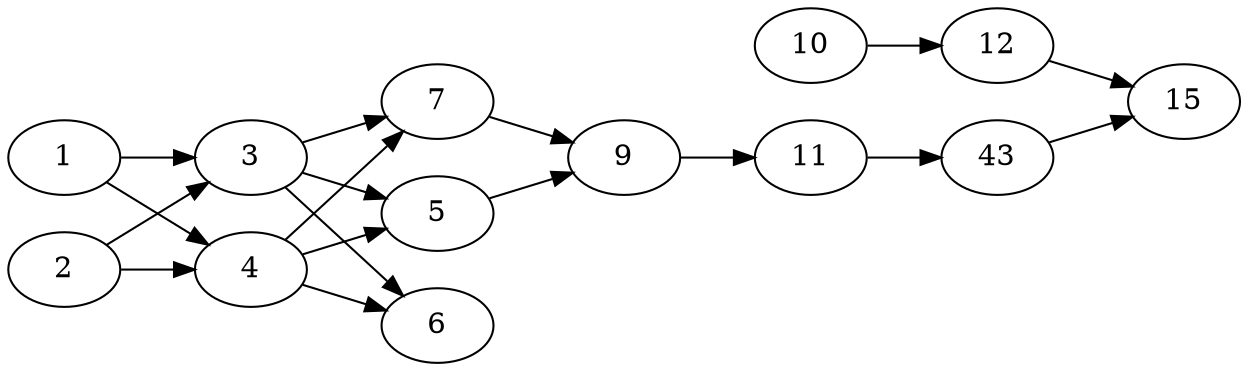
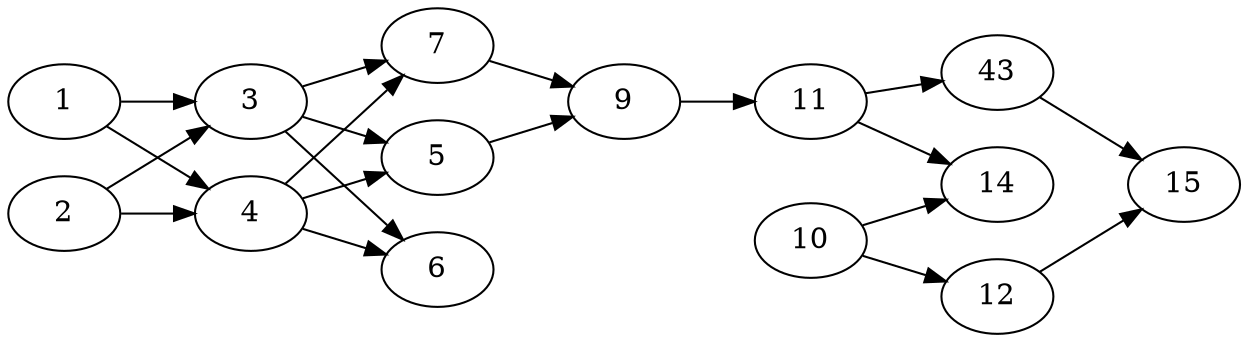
none -> (997, 185)
